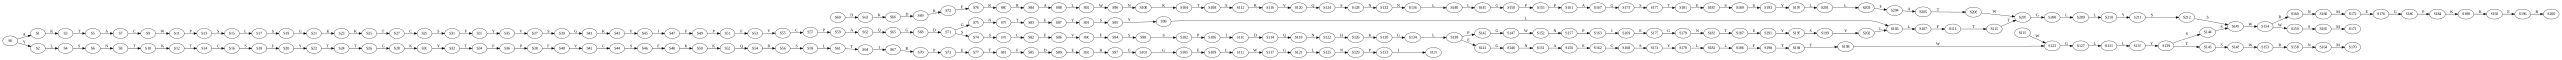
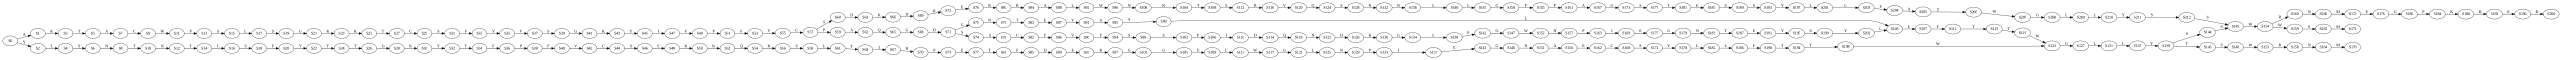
(2007, 24) -> (2007, 31)
none -> (823, 26)
(1467, 42) -> (1457, 50)
